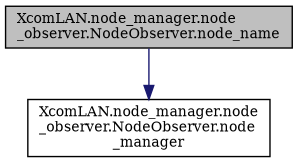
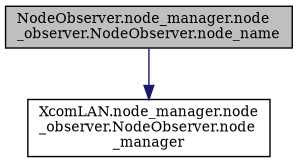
(149, 27) -> (149, 27)
